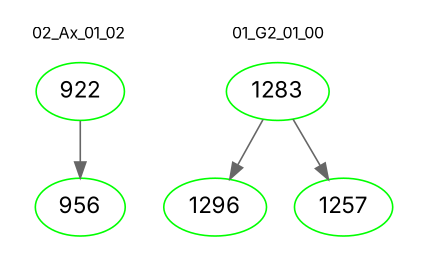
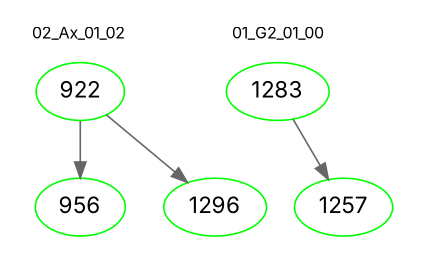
(250, 142) -> (127, 132)
